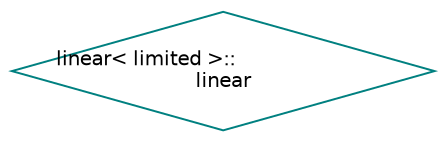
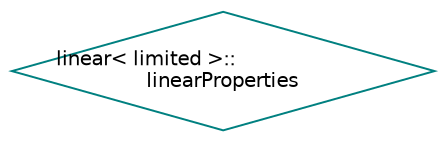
(223, 71) -> (223, 71)
